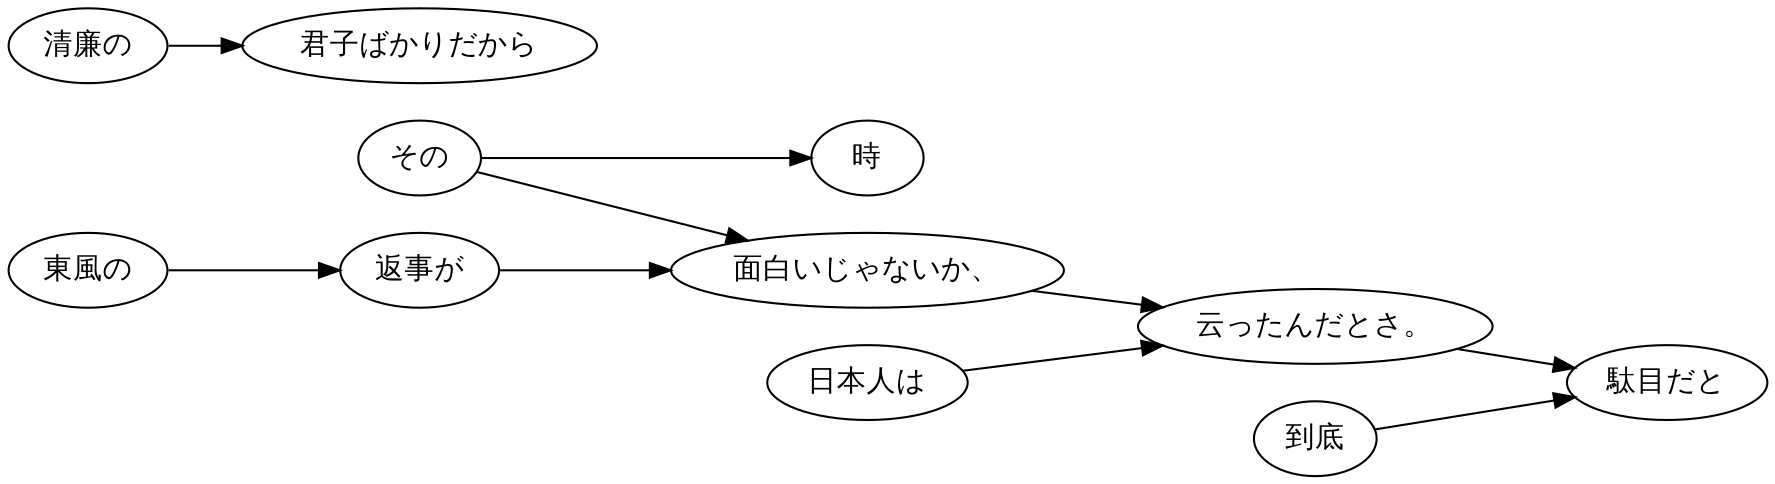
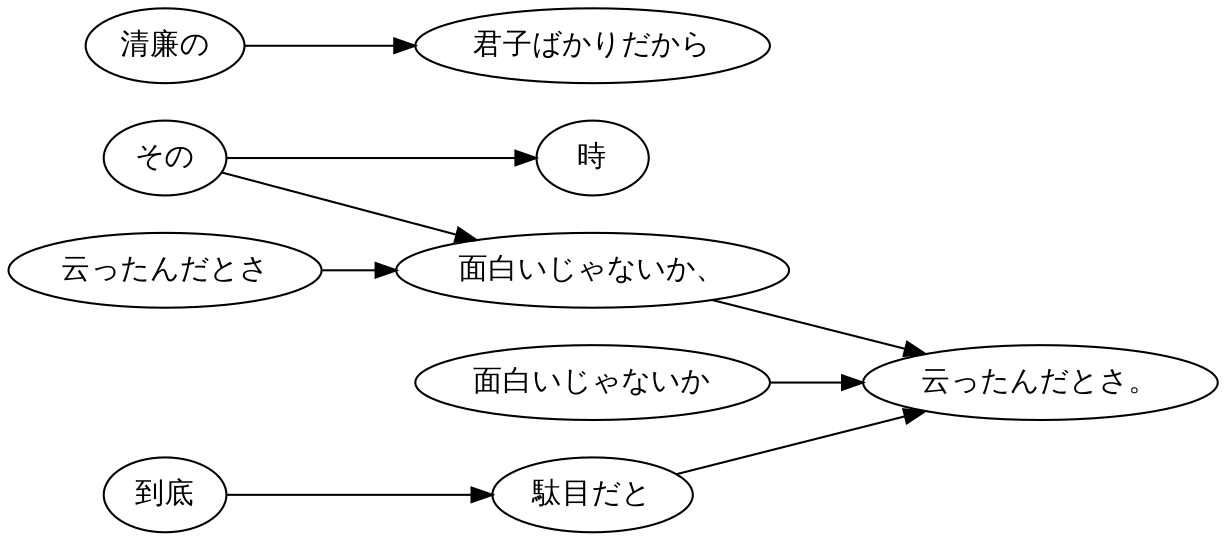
(88, 270) -> none
(420, 270) -> (165, 270)
(1505, 357) -> (791, 445)
(867, 383) -> (593, 383)
